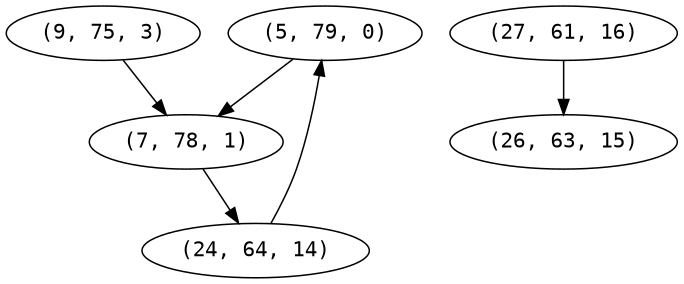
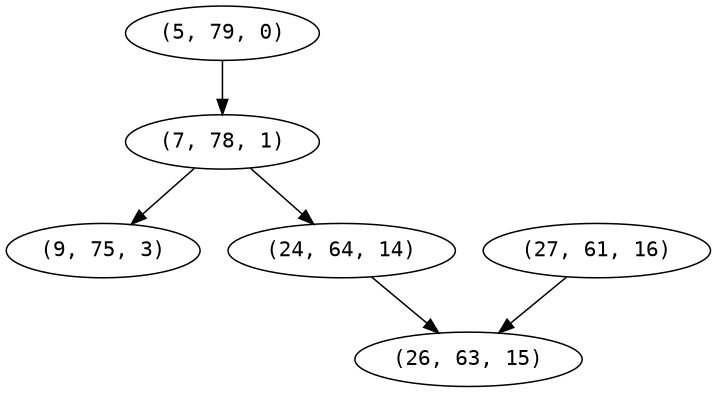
(140, 82) -> (169, 191)
(302, 152) -> (399, 300)
